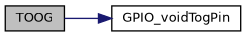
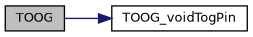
(176, 18) -> (180, 18)
